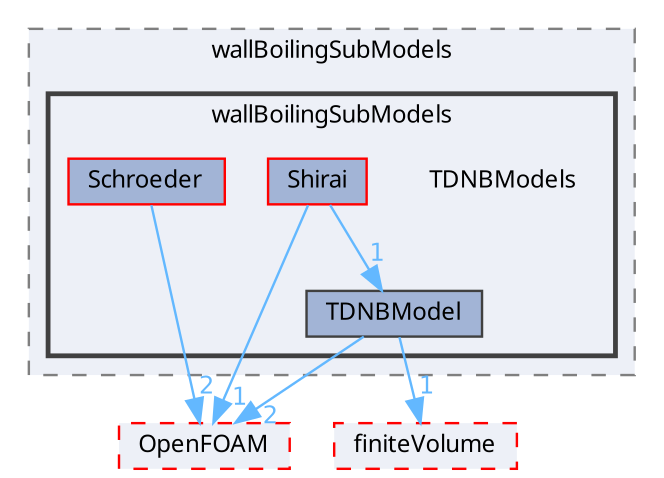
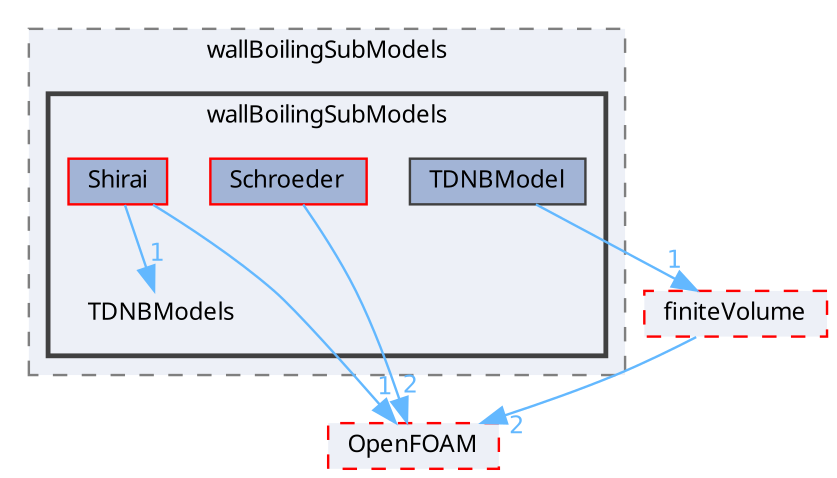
(350, 237) -> (136, 236)
(283, 391) -> (578, 390)
